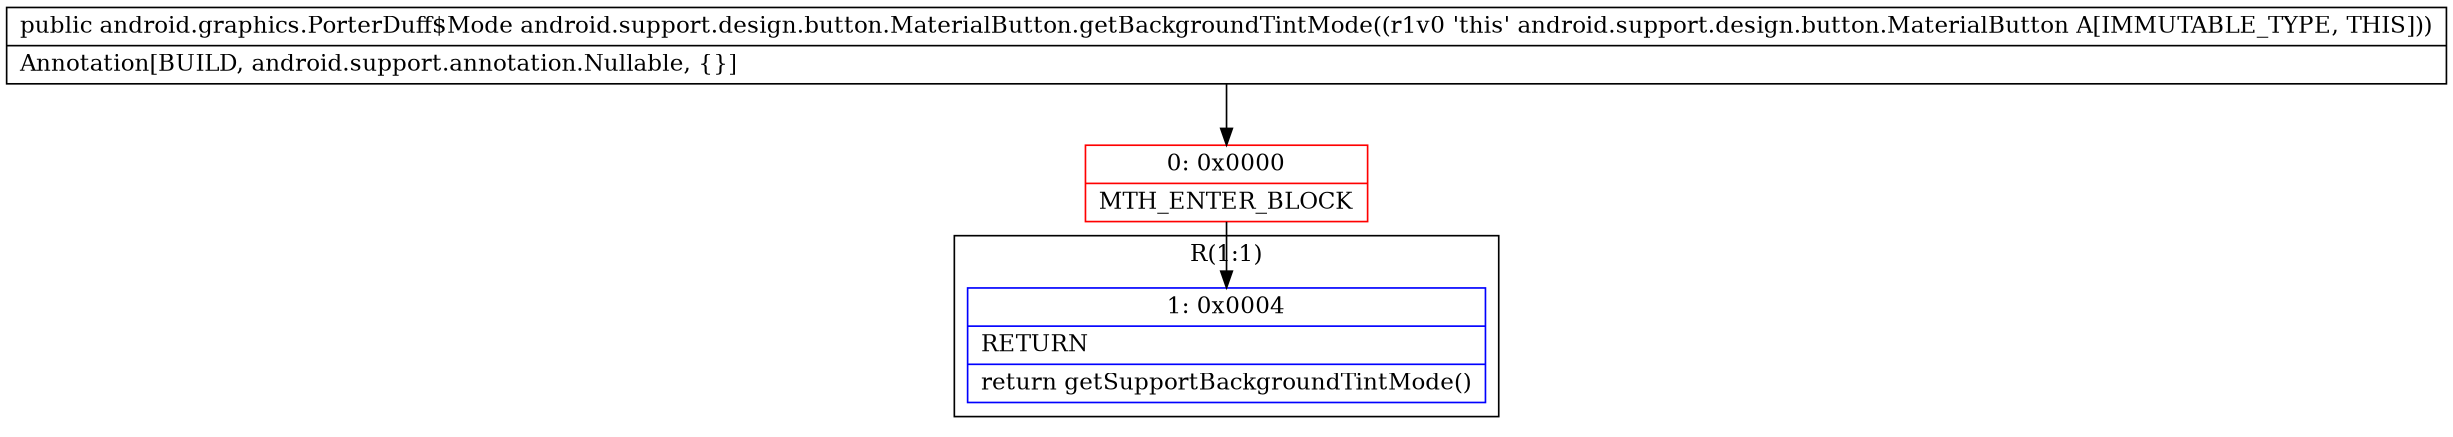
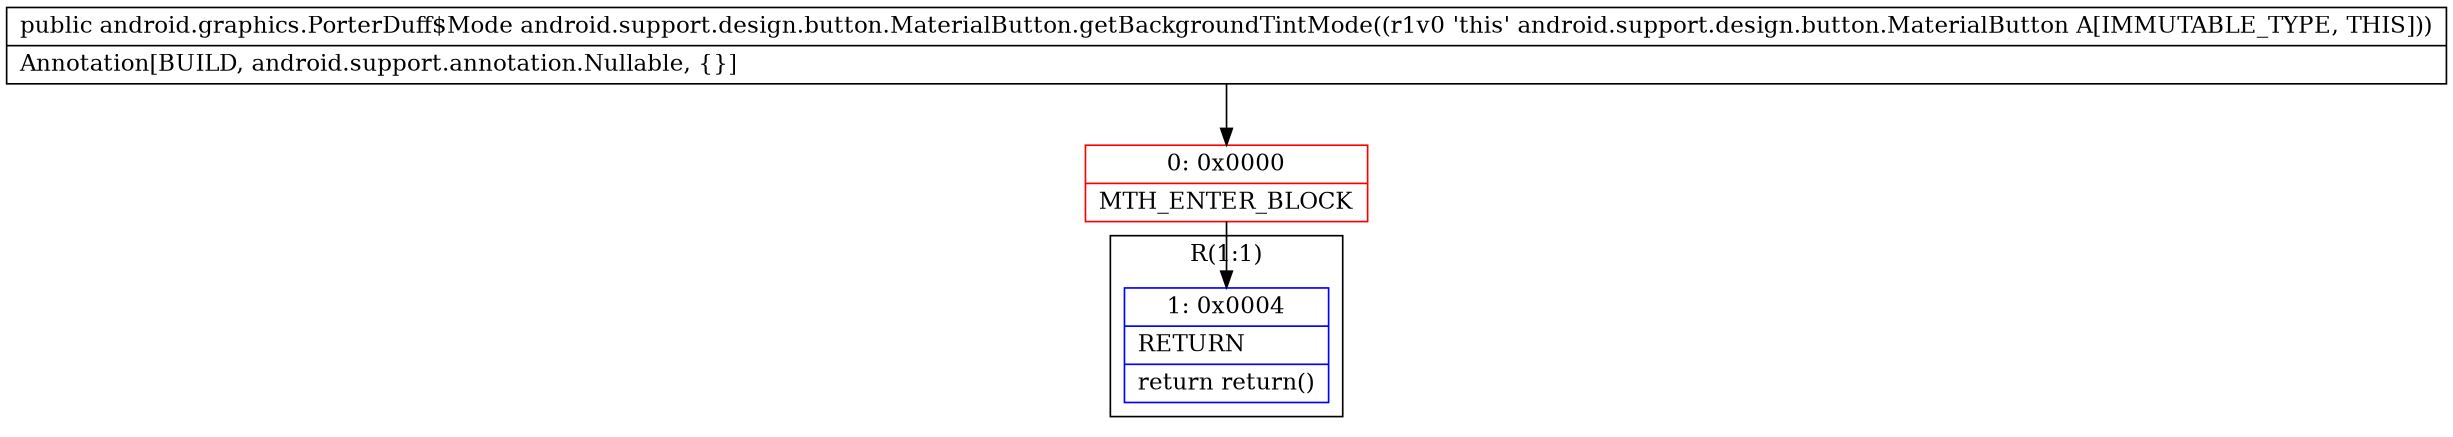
(1227, 383) -> (1227, 383)
